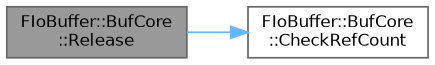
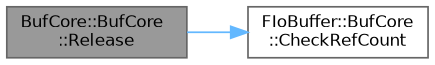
(97, 32) -> (97, 32)
